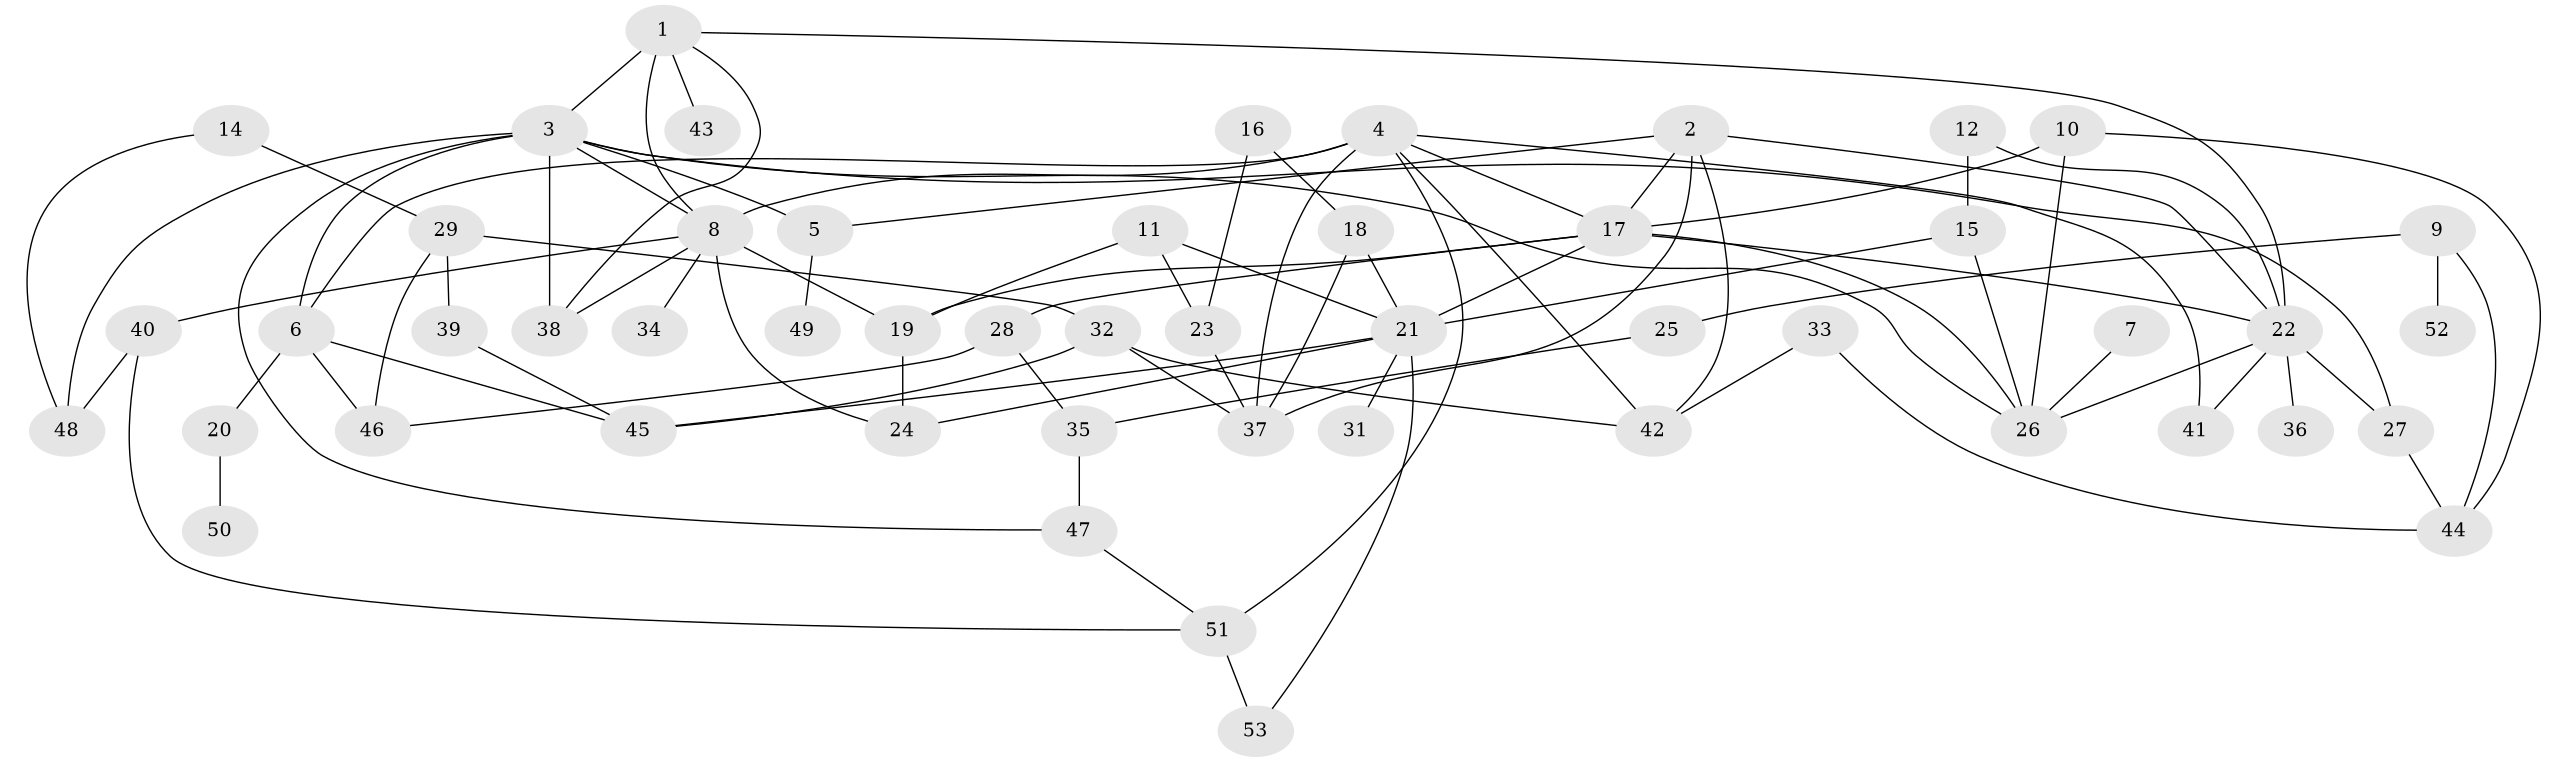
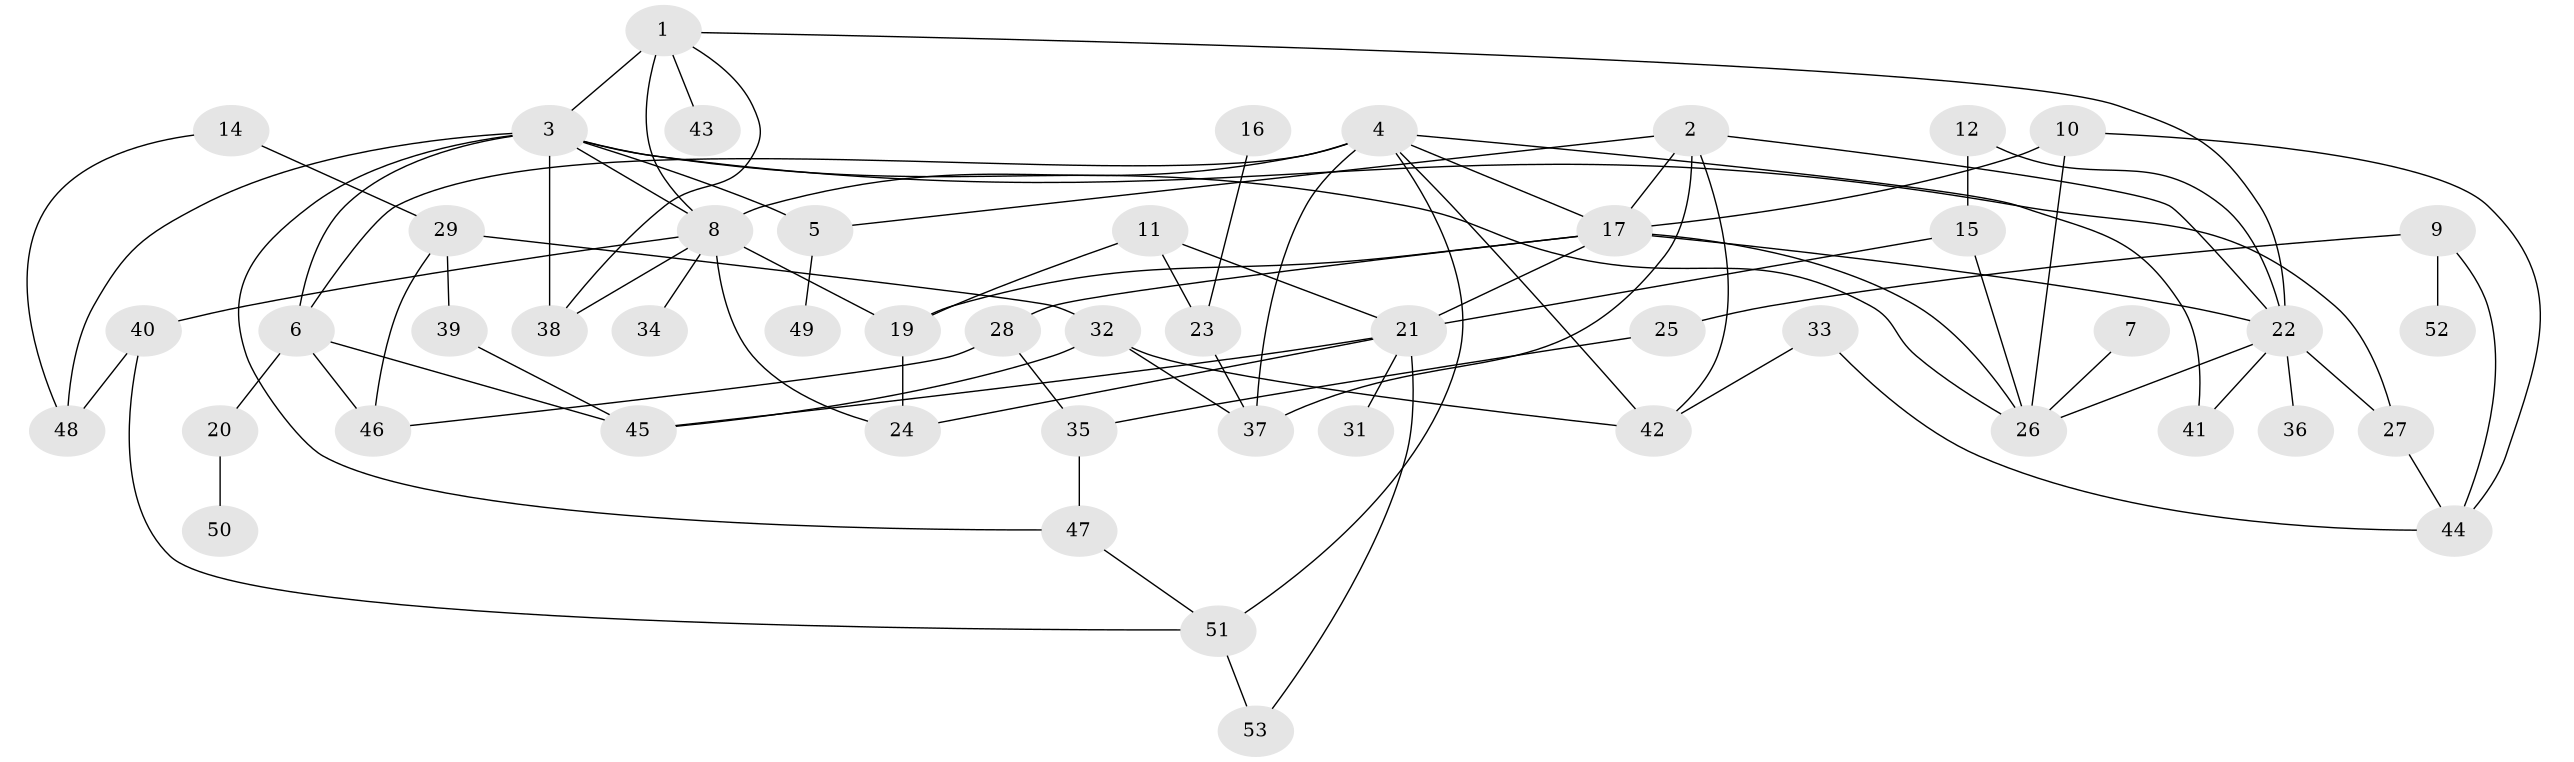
(1356, 231) -> none
